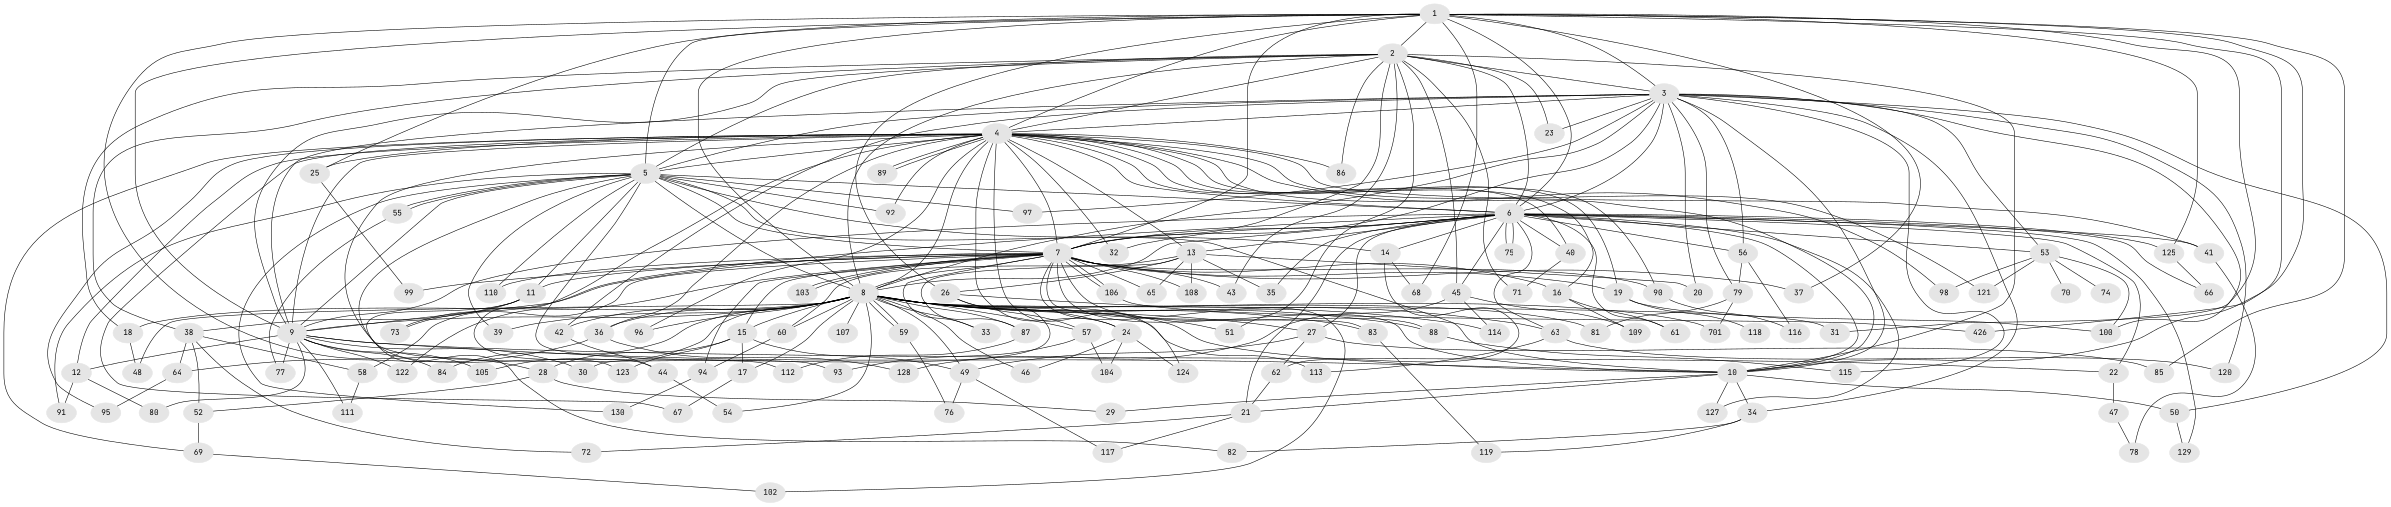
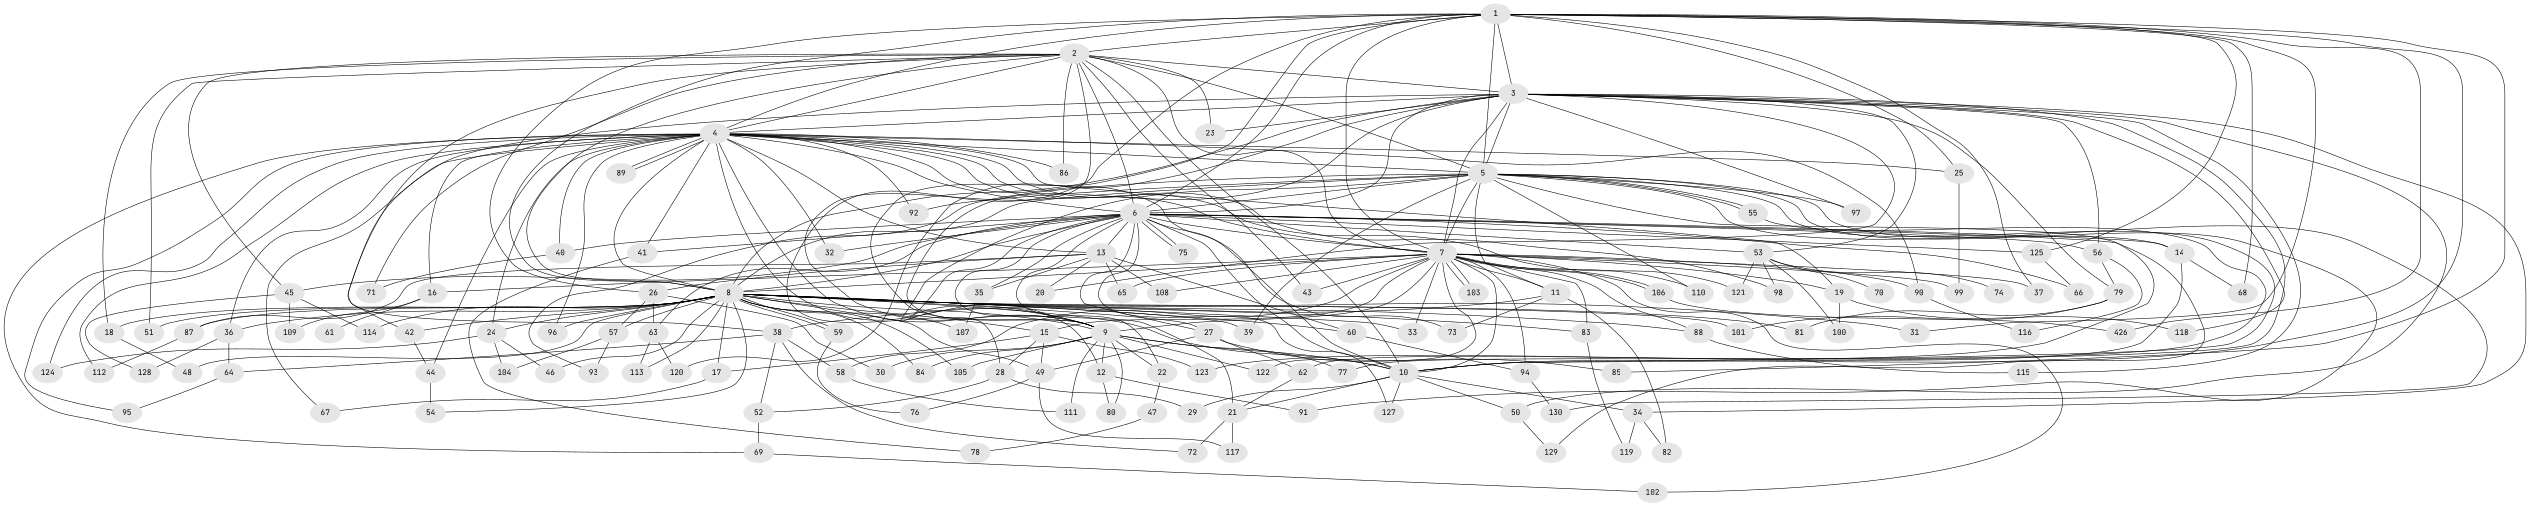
(2061, 144) -> (2085, 126)
(1596, 267) -> none
none -> (971, 313)
(1715, 333) -> (1738, 333)
